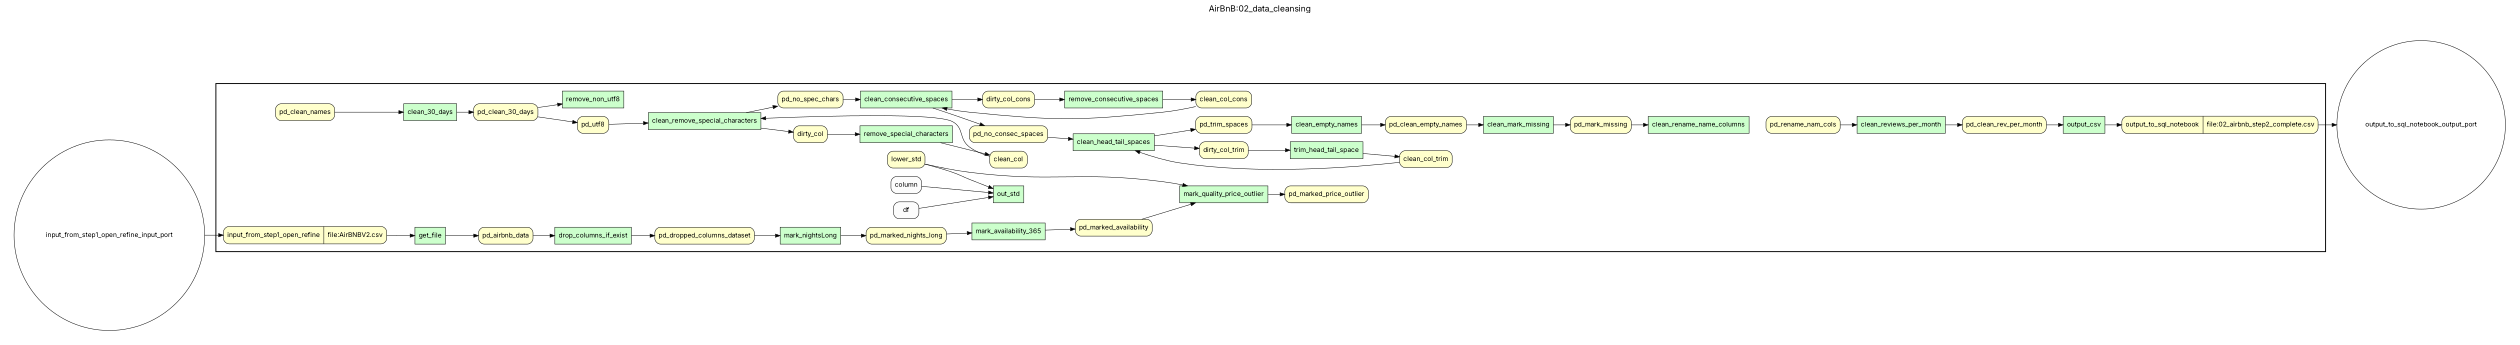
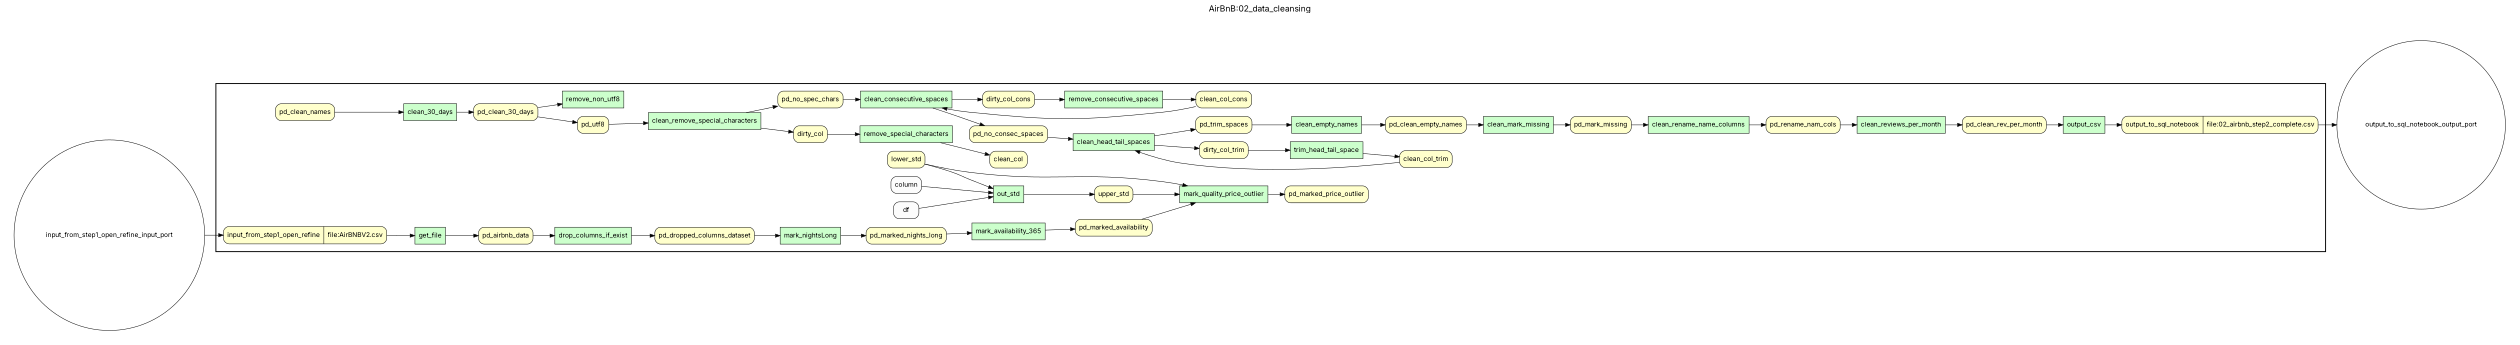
(886, 116) -> none
none -> (1755, 125)
none -> (1114, 194)
